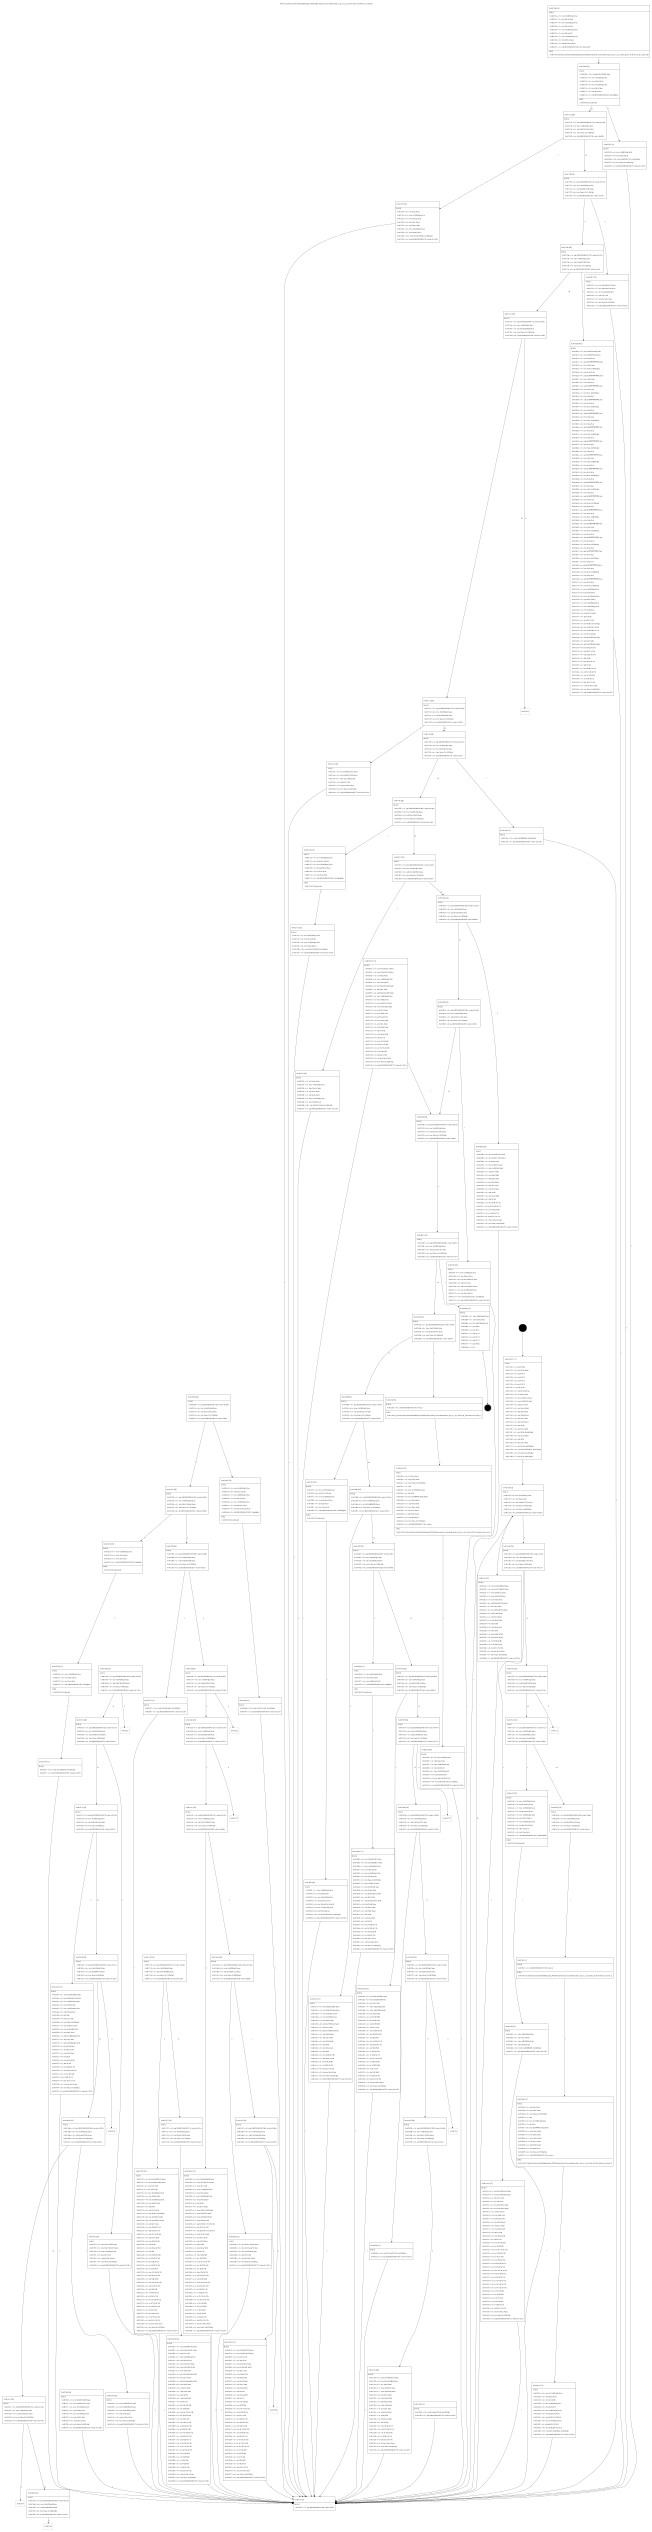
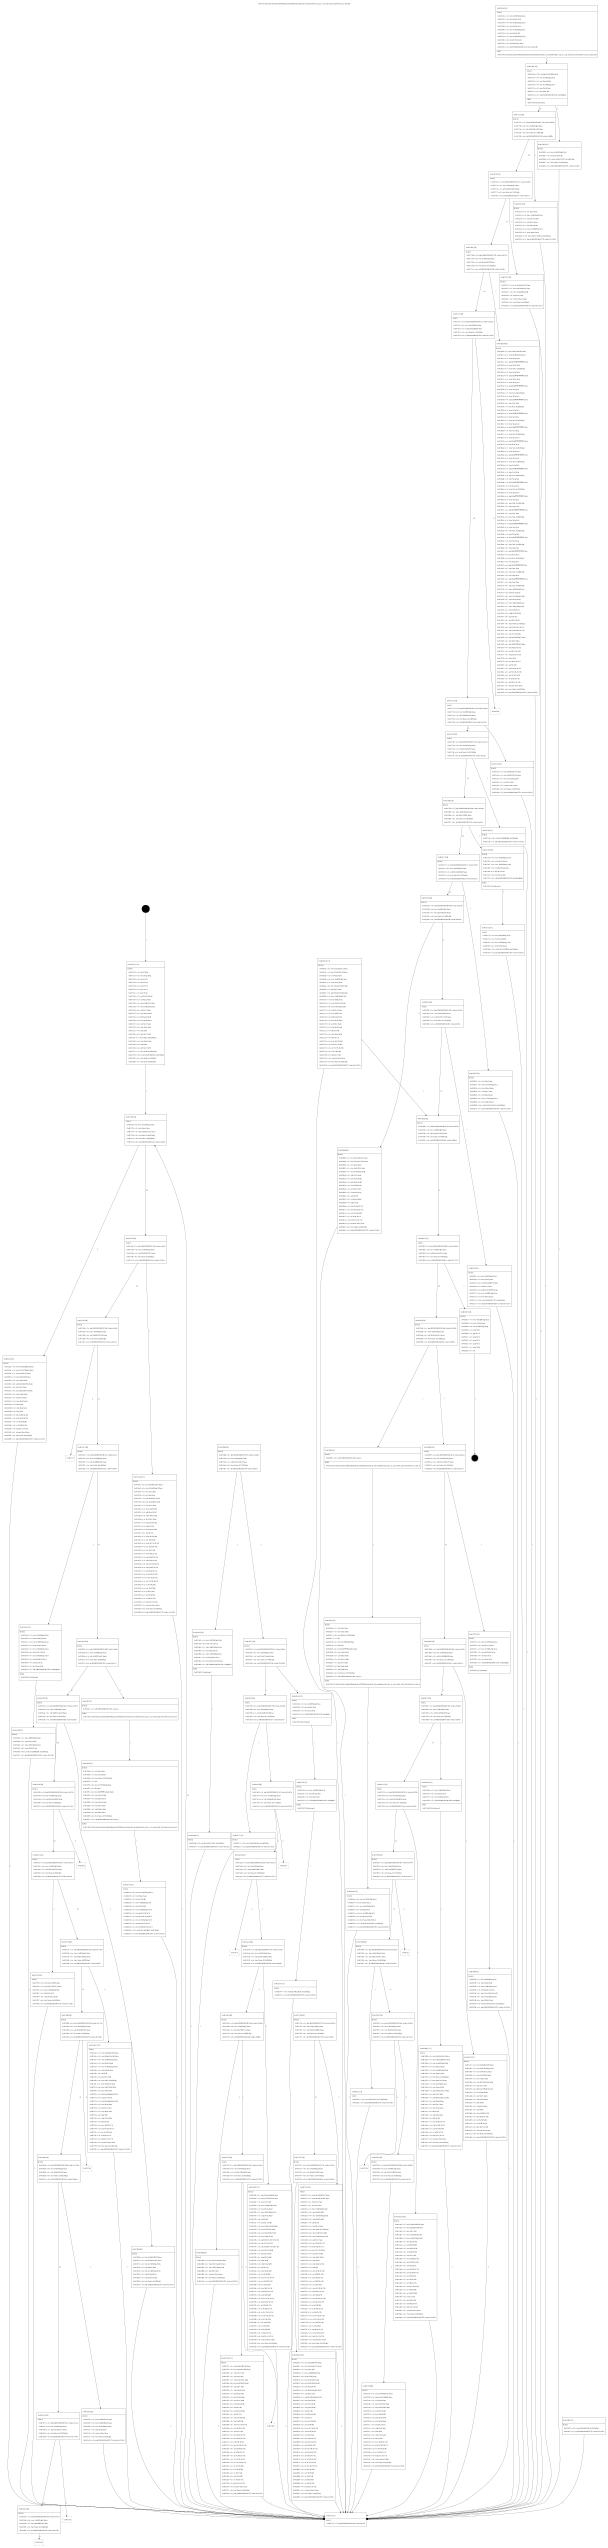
none -> (58, 1709)
